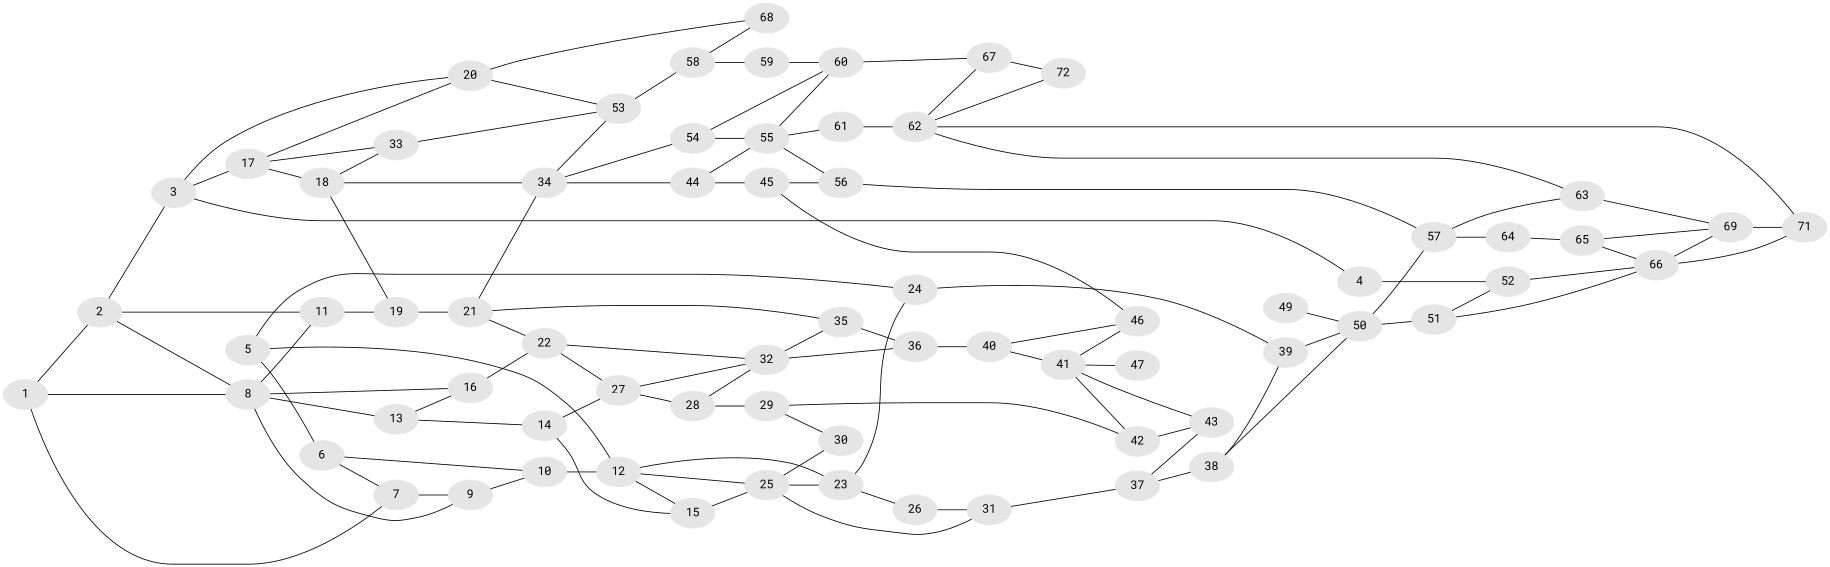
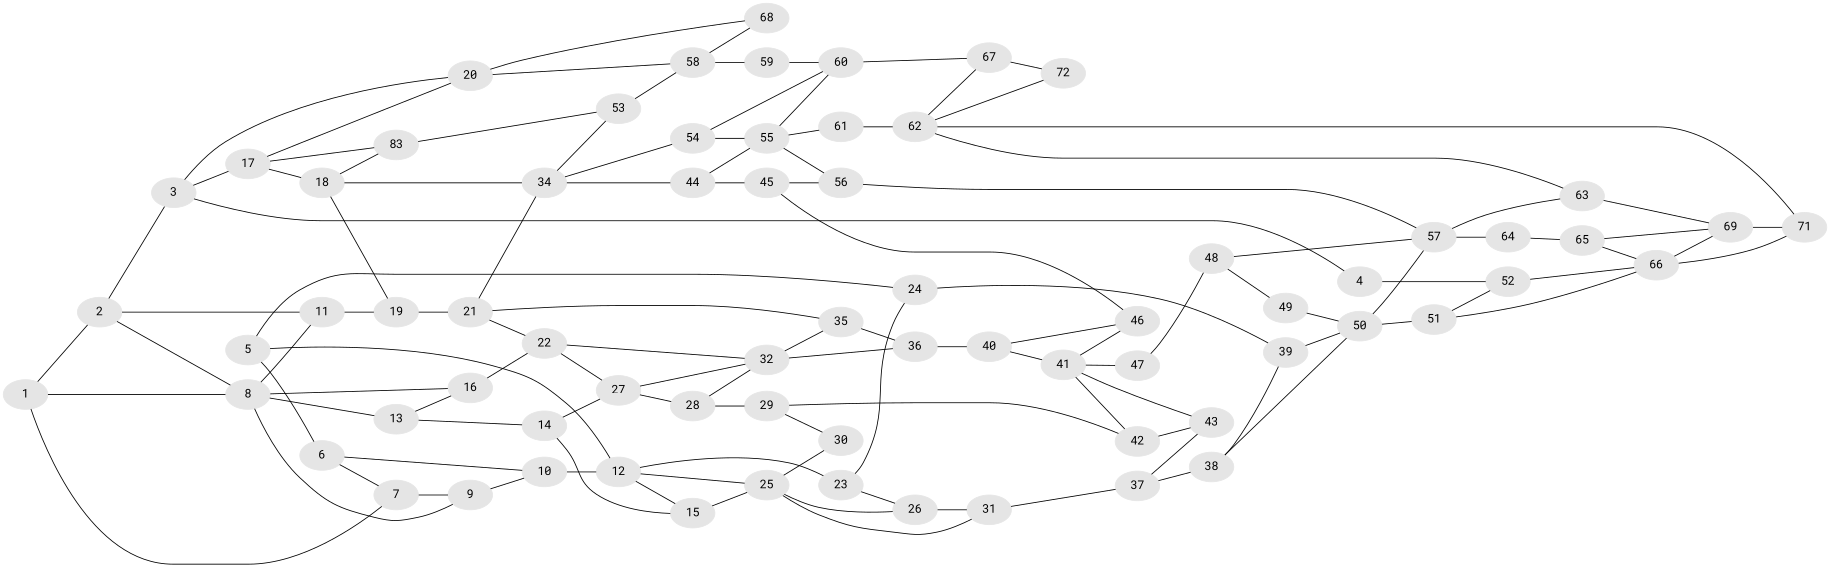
(544, 92) -> (581, 69)
(396, 145) -> (396, 145)
none -> (1212, 259)
(804, 485) -> (837, 510)
